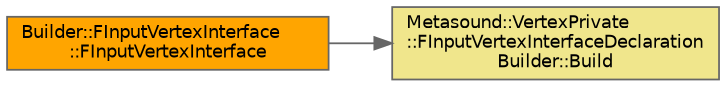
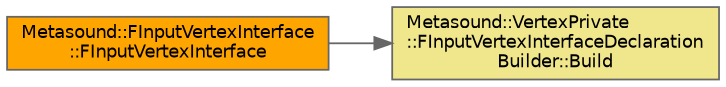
(168, 43) -> (168, 43)
